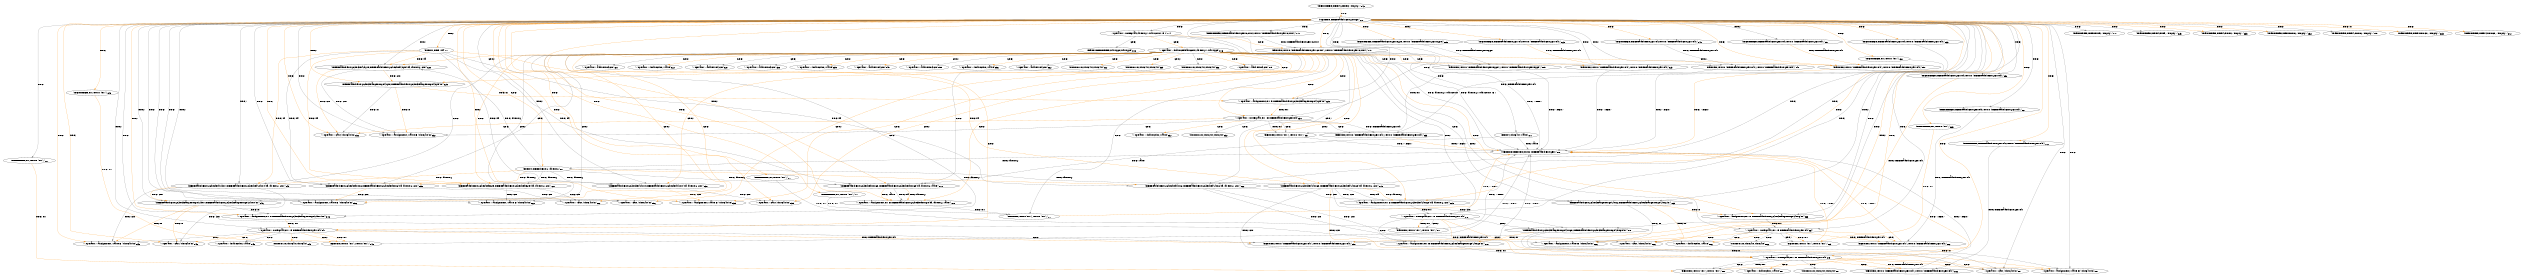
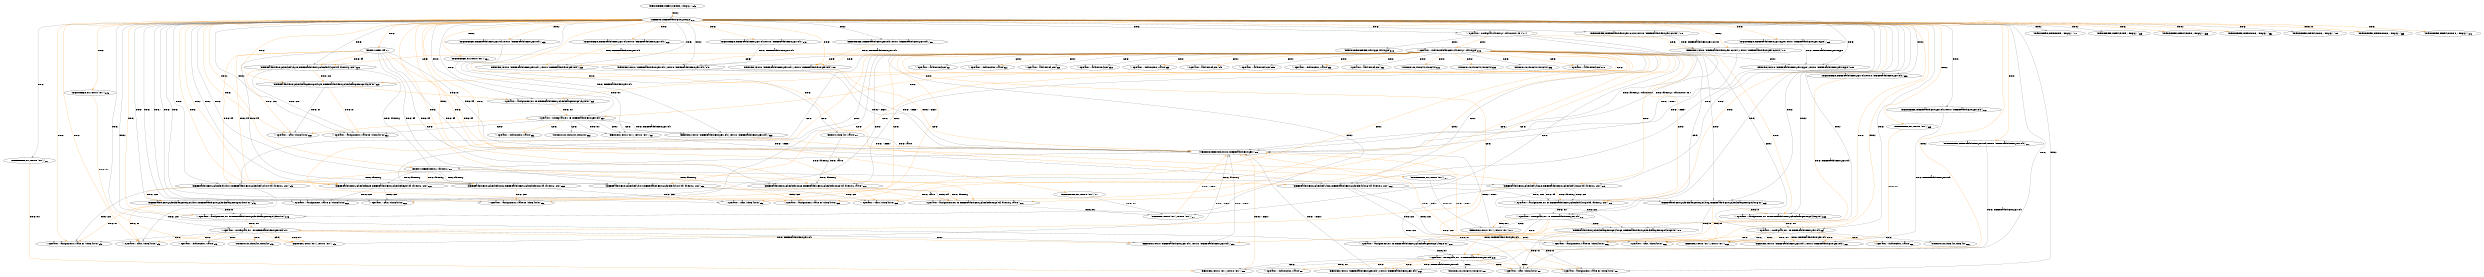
(514, 93) -> (229, 93)
none -> (665, 148)
